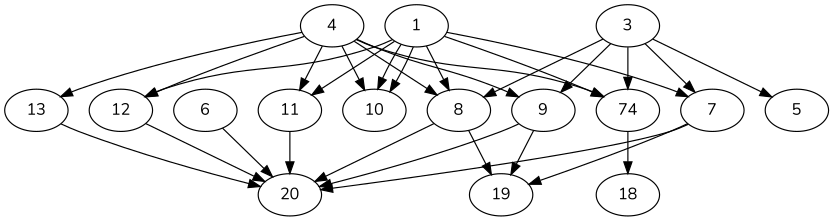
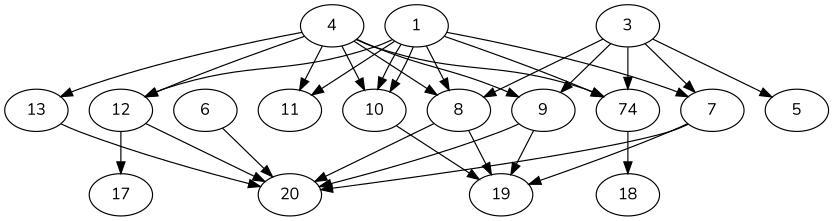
(290, 147) -> none
none -> (429, 147)
none -> (121, 195)
